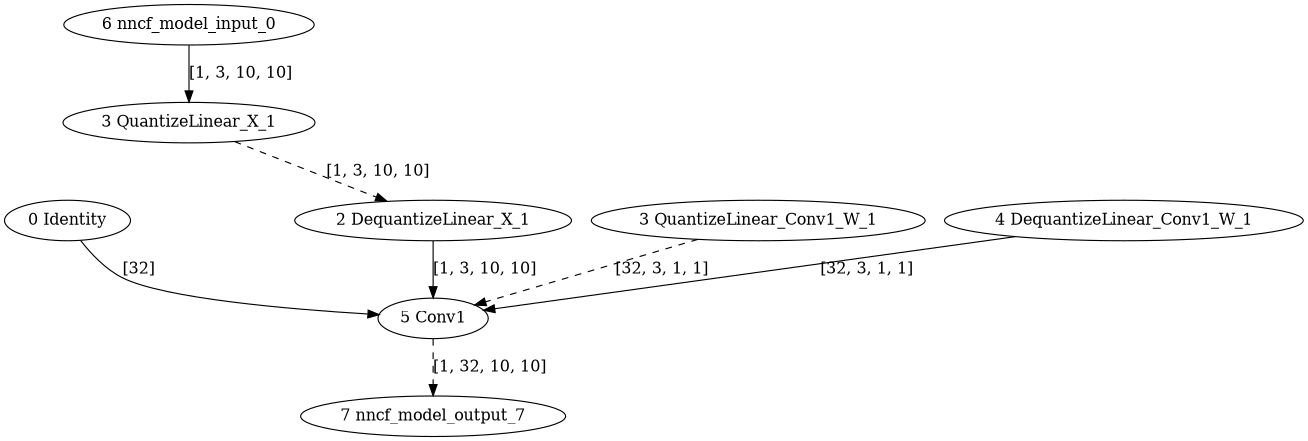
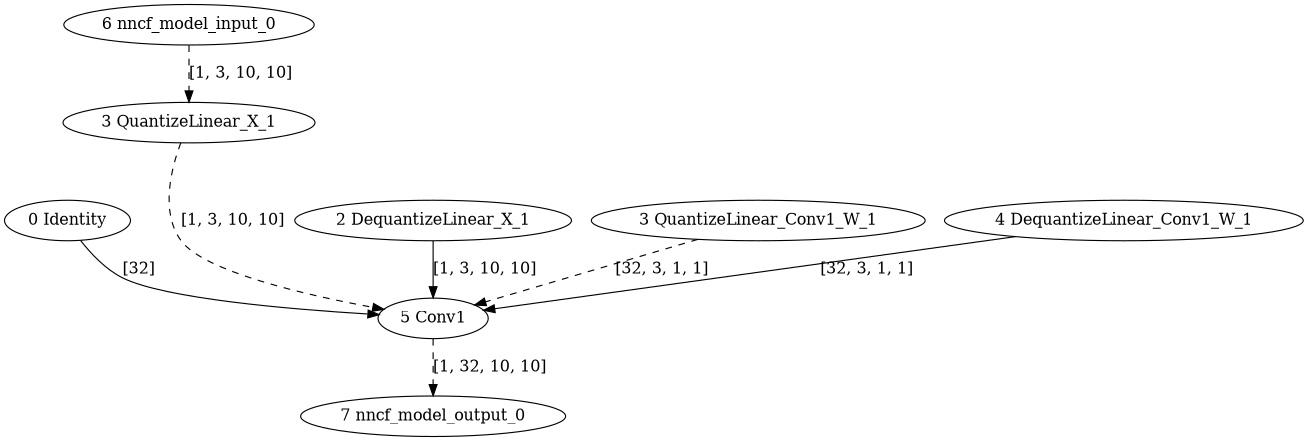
(189, 68) -> (189, 68)
(305, 169) -> (225, 268)
(433, 416) -> (433, 416)
